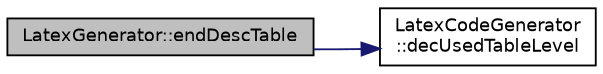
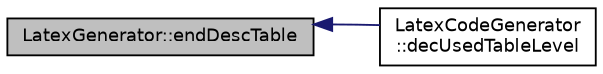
(337, 49) -> (356, 25)
